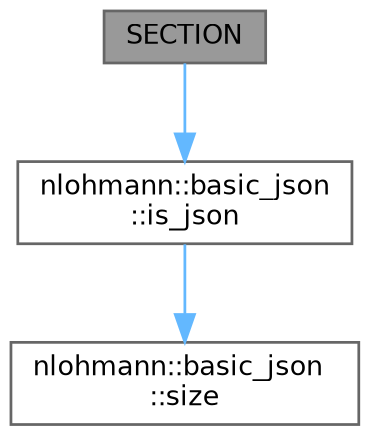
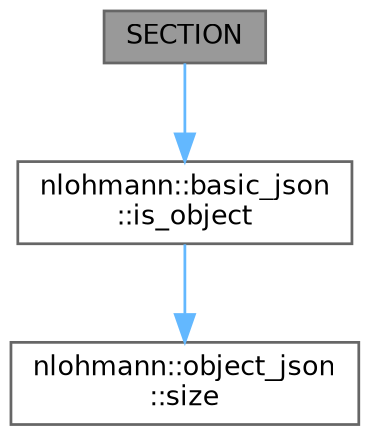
(185, 203) -> (185, 203)
(185, 383) -> (185, 383)
